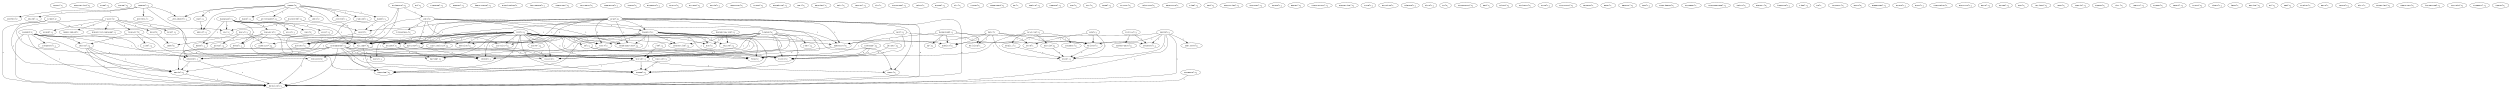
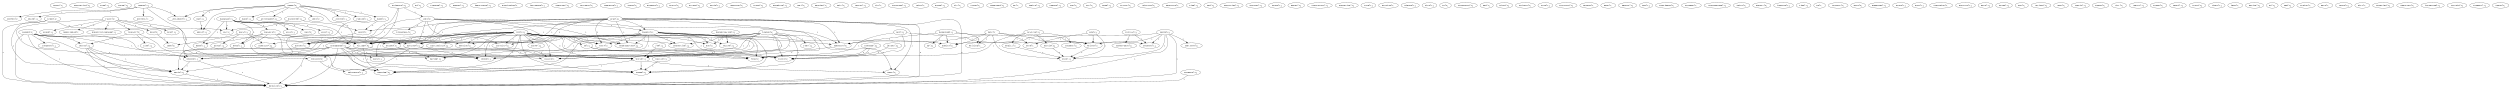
none -> (355, 72)
